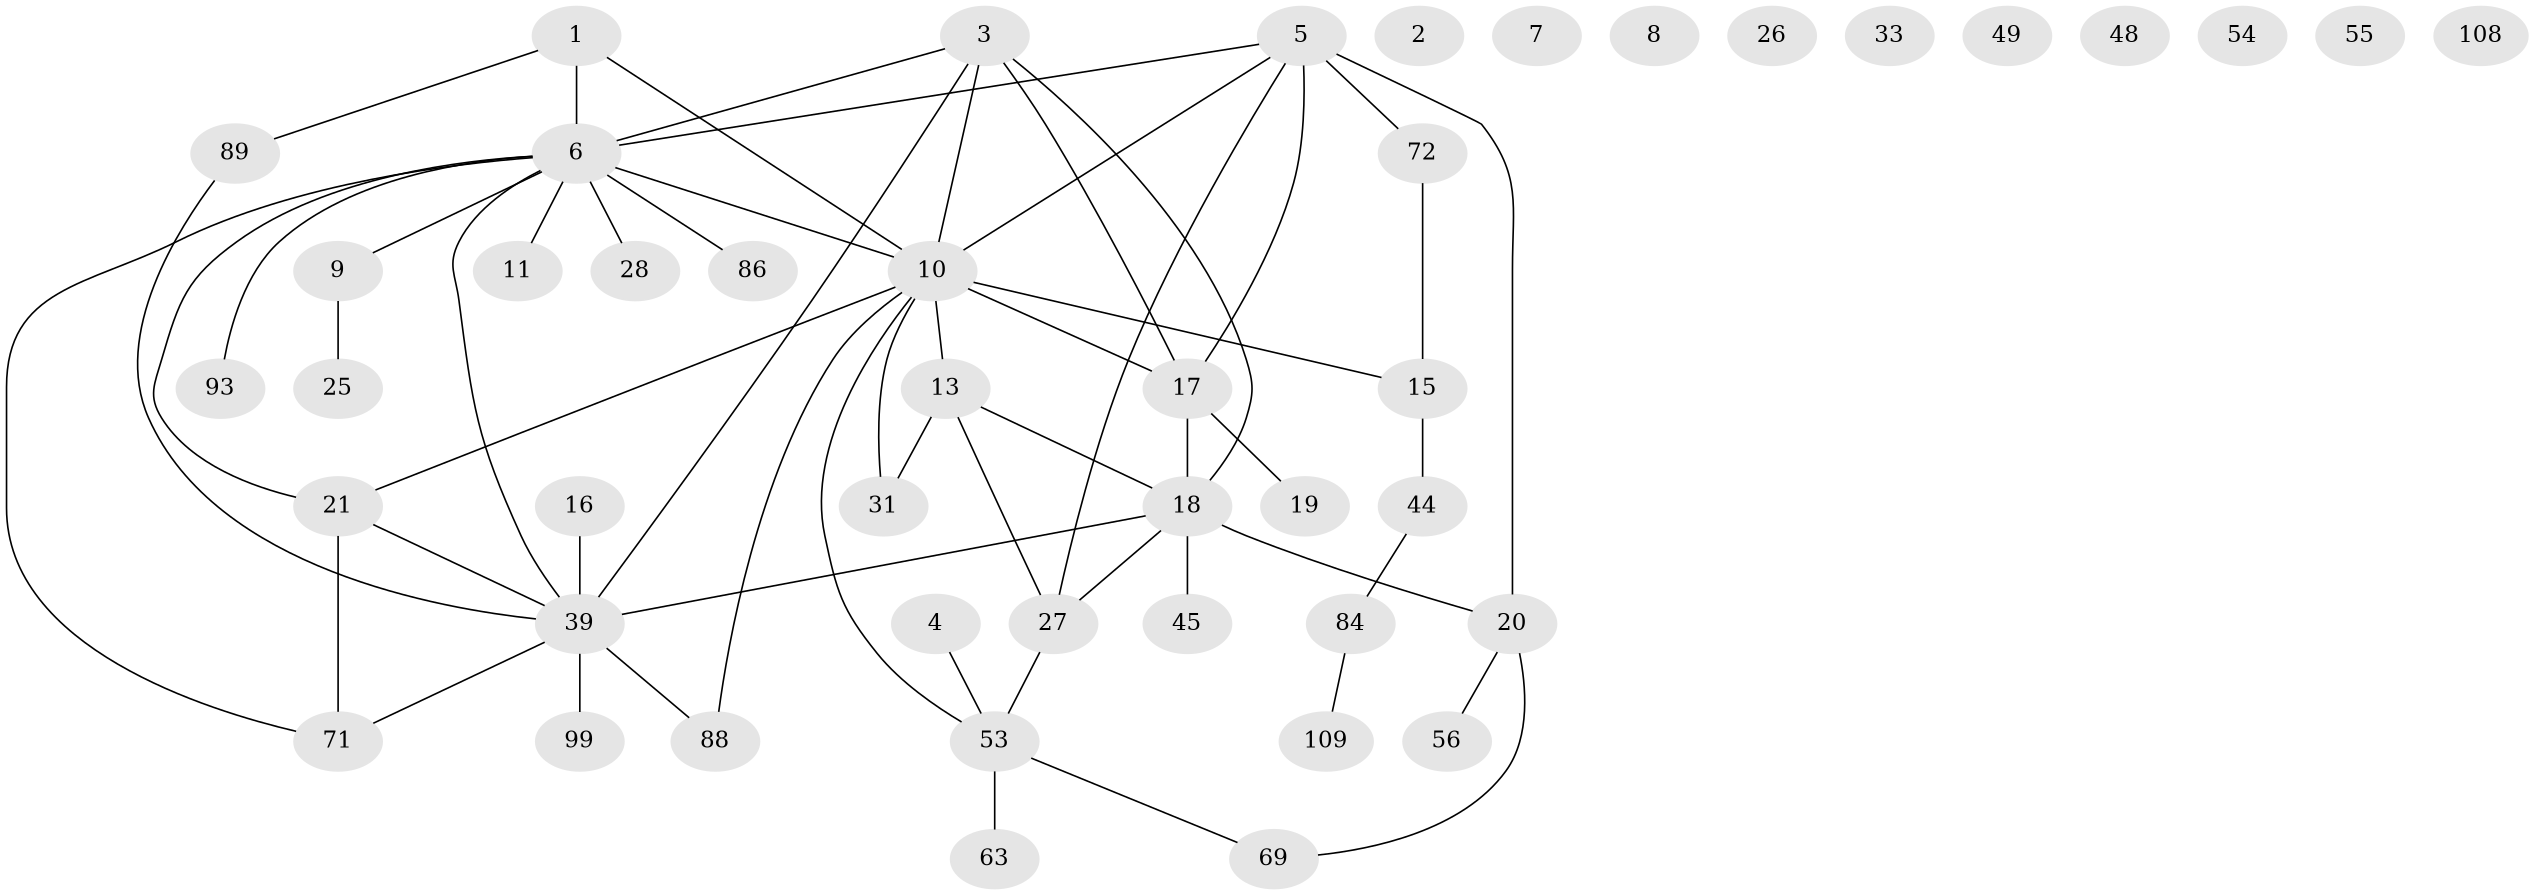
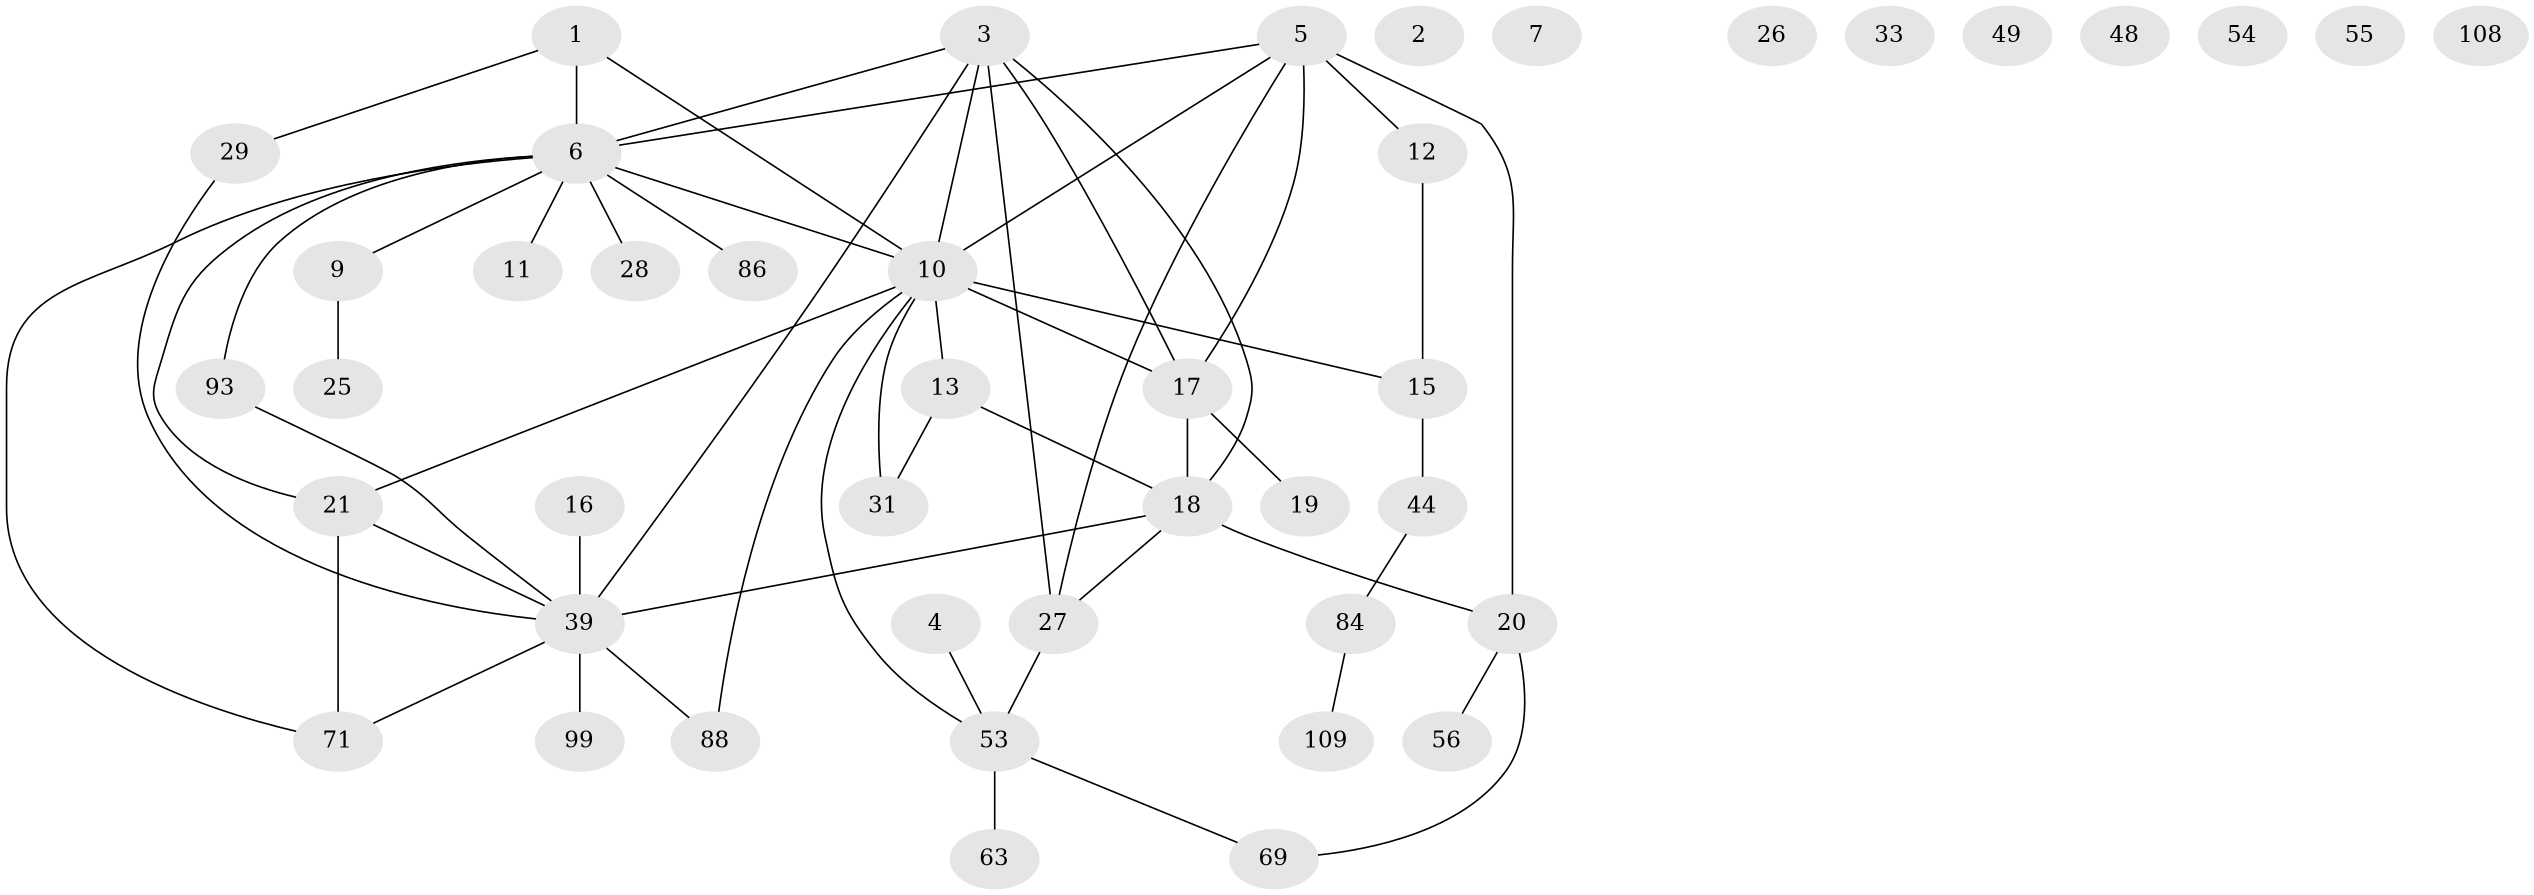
(1655, 36) -> none
(235, 154) -> (235, 154)
(1423, 154) -> (1423, 154)
(469, 373) -> (413, 489)
(999, 506) -> (1019, 330)
(1187, 624) -> none
